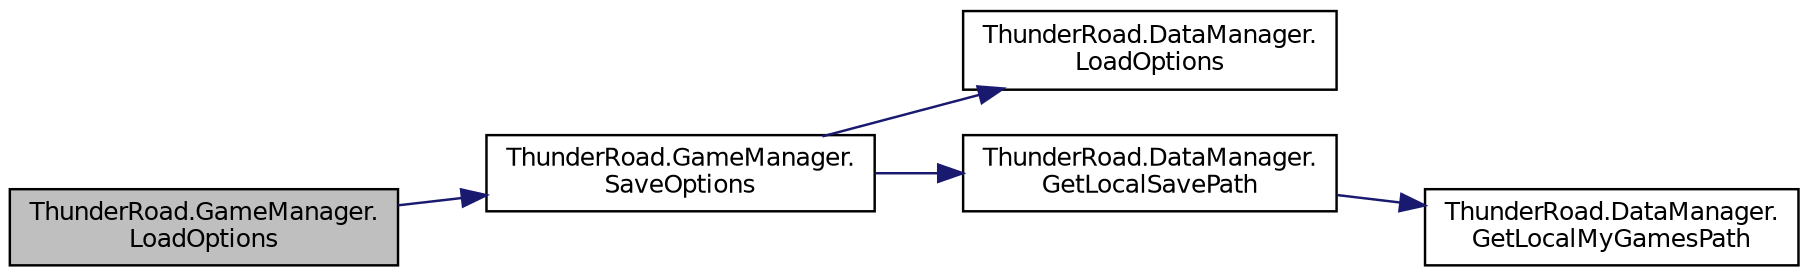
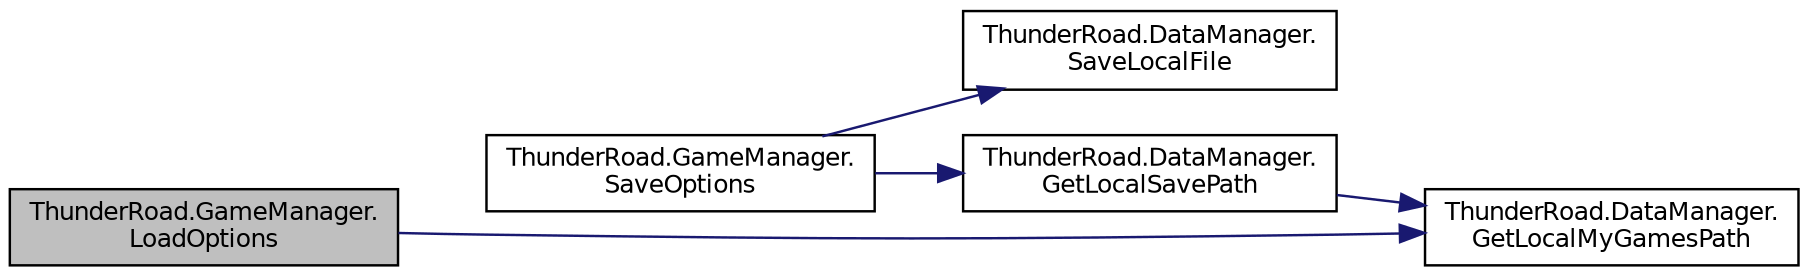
(1150, 50) -> (1150, 50)
(430, 202) -> (899, 238)
